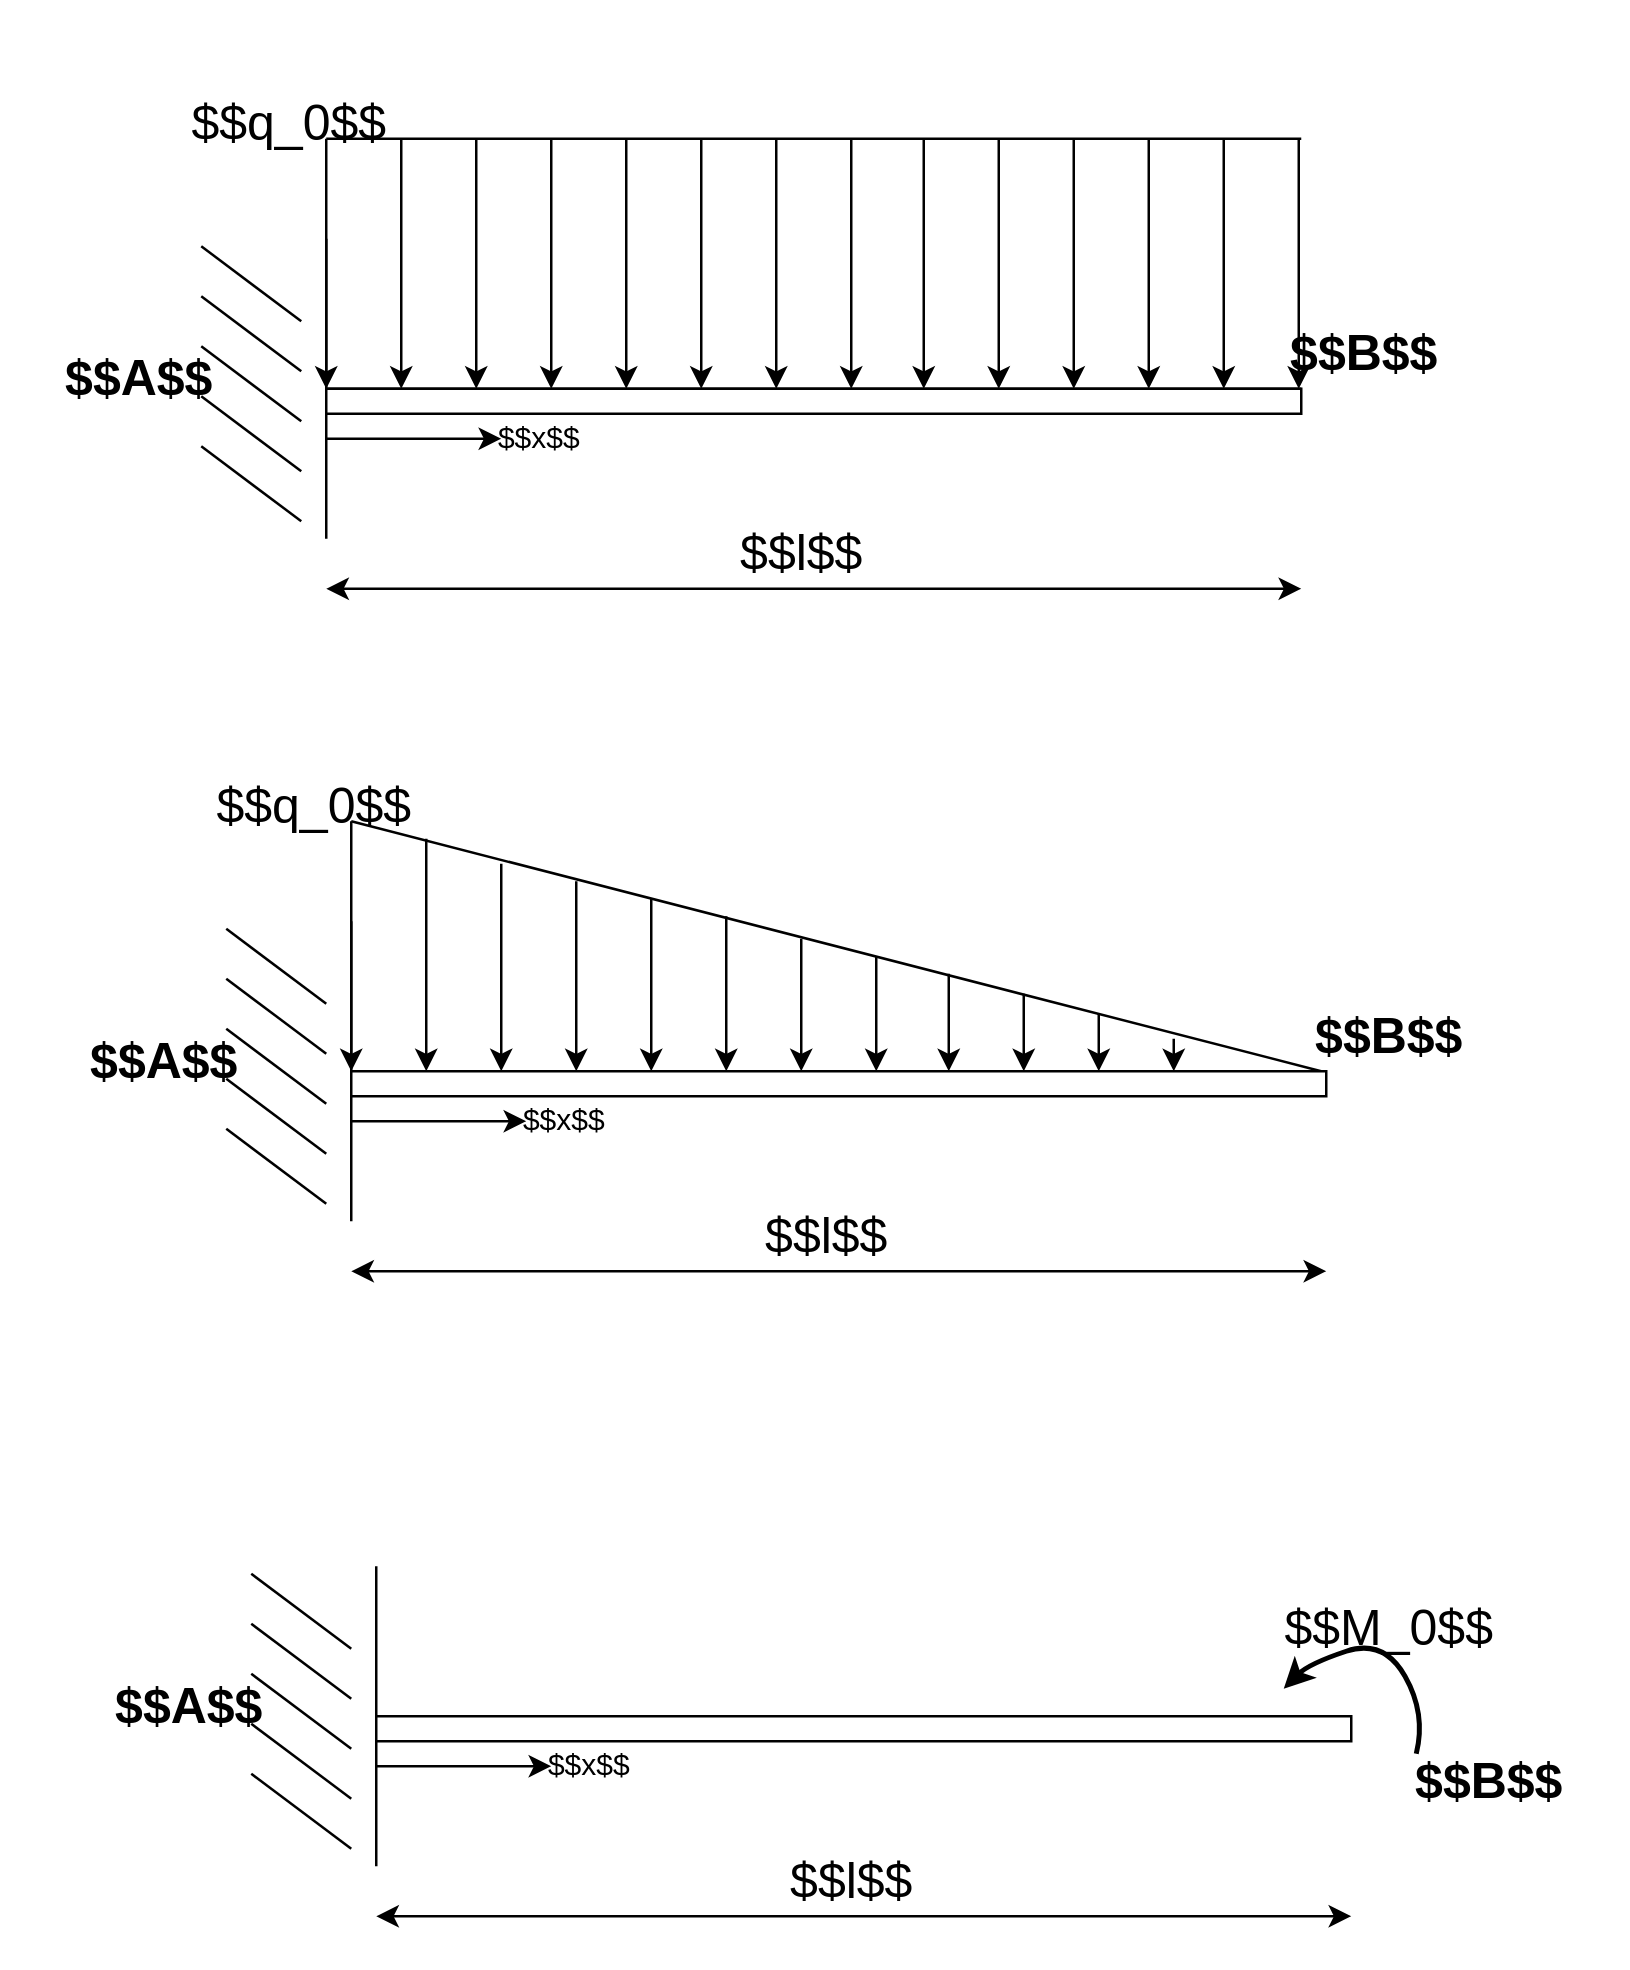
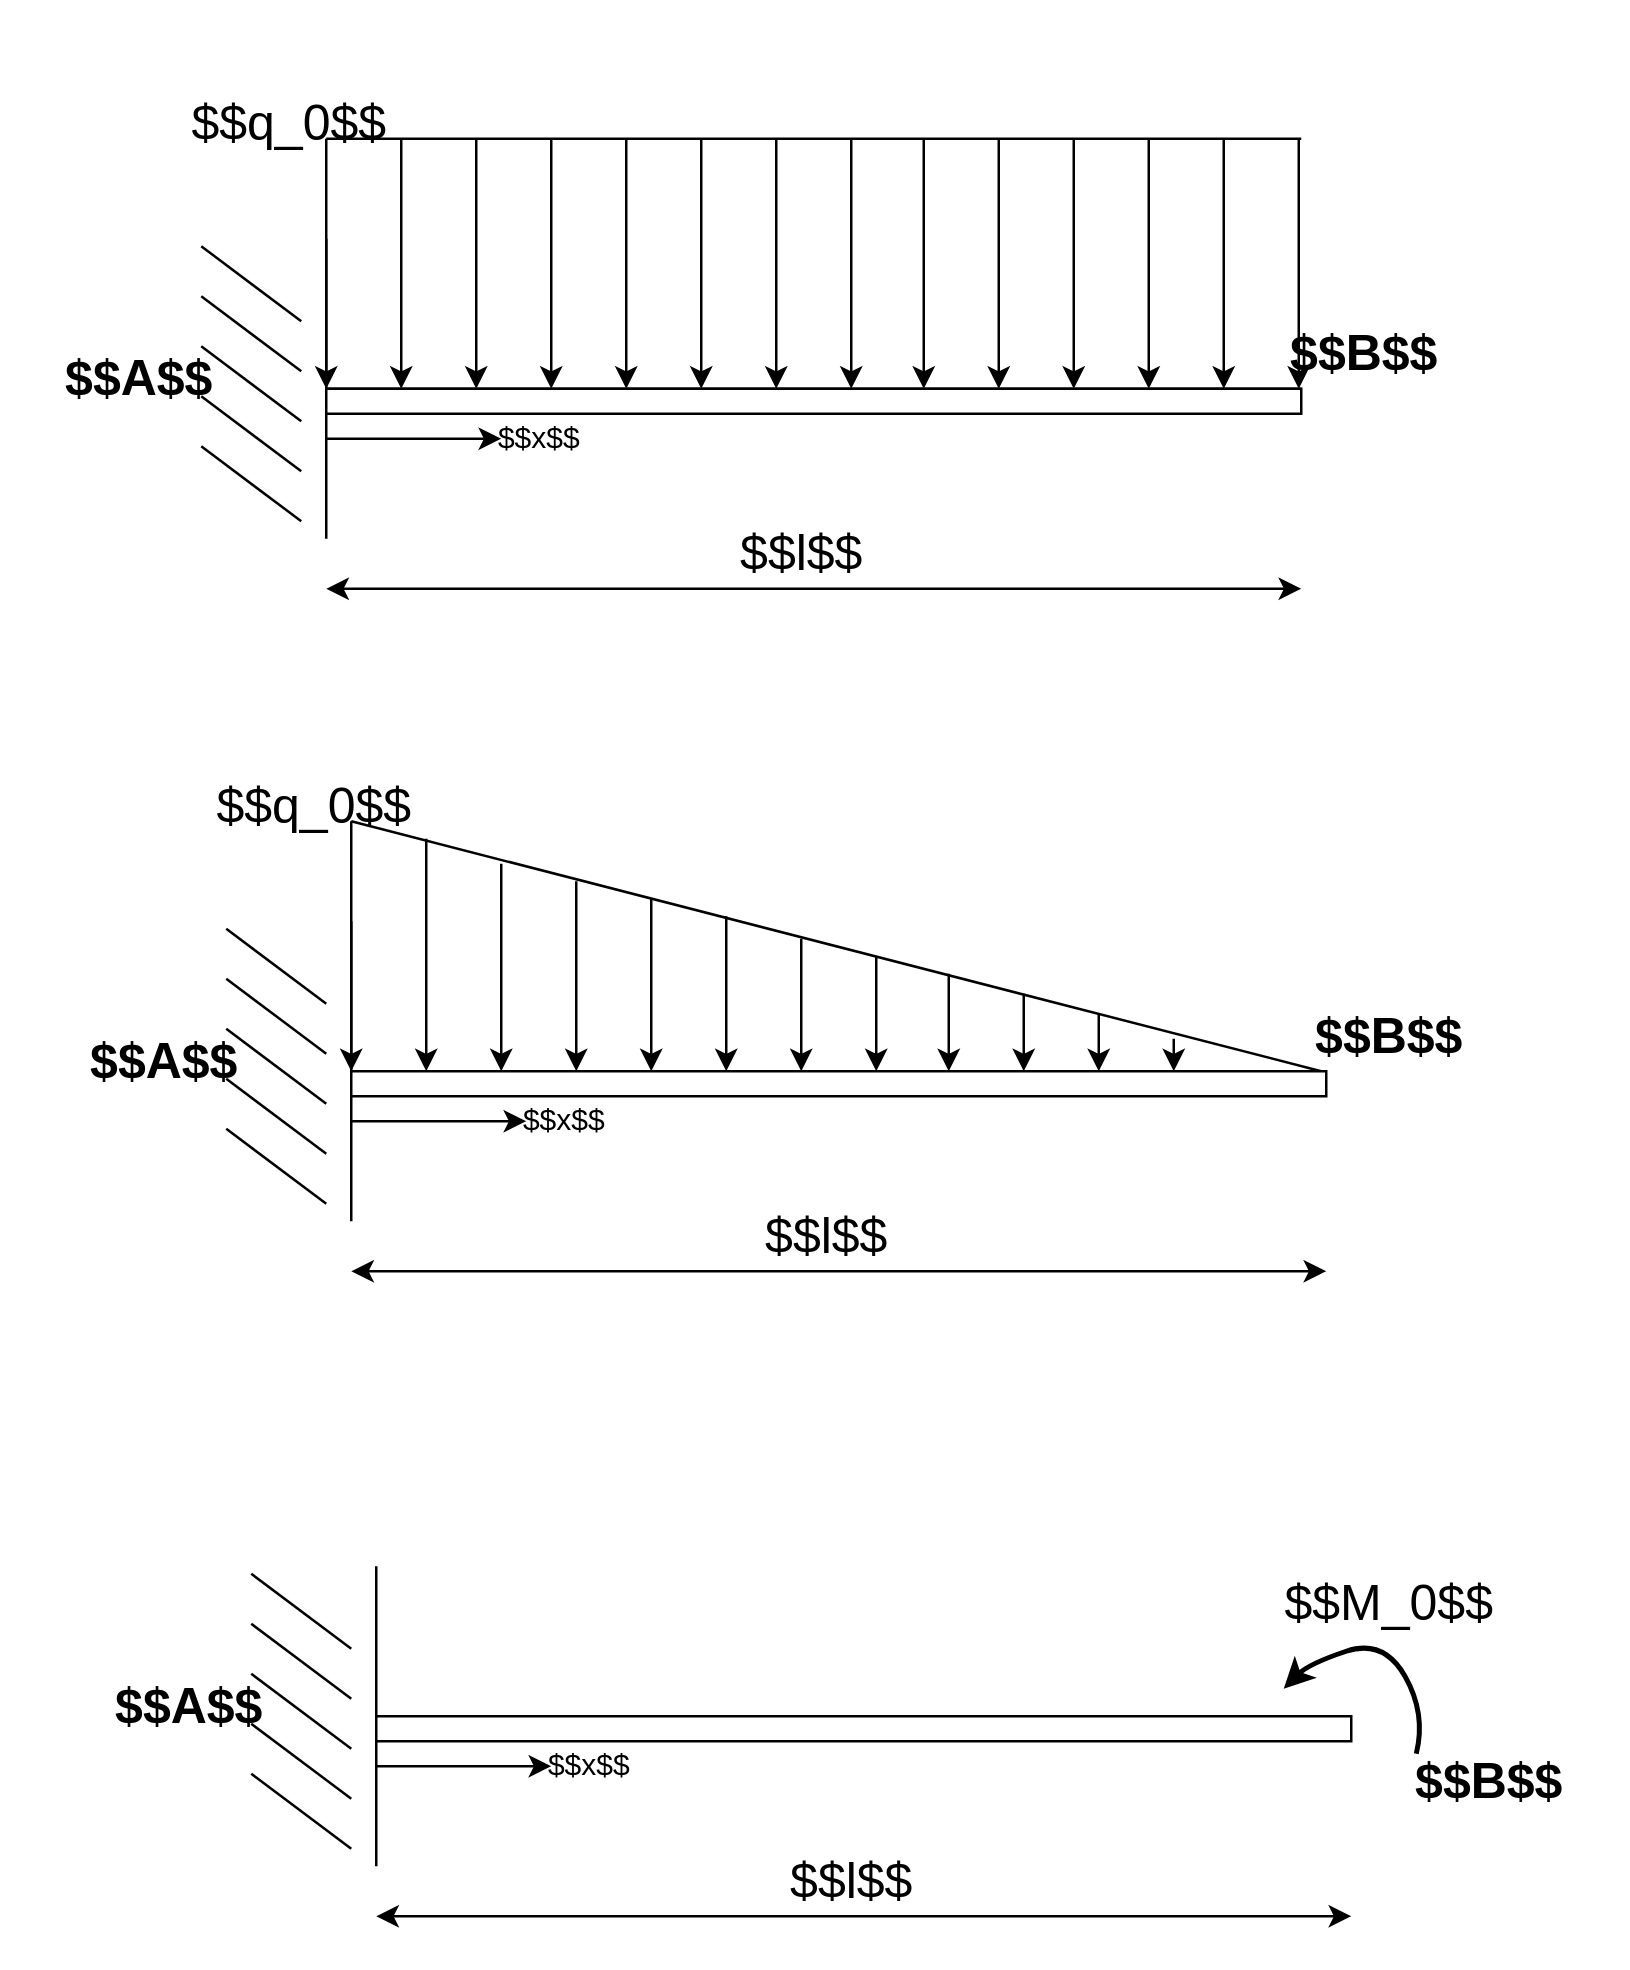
(1389, 1626) -> (1389, 1601)
